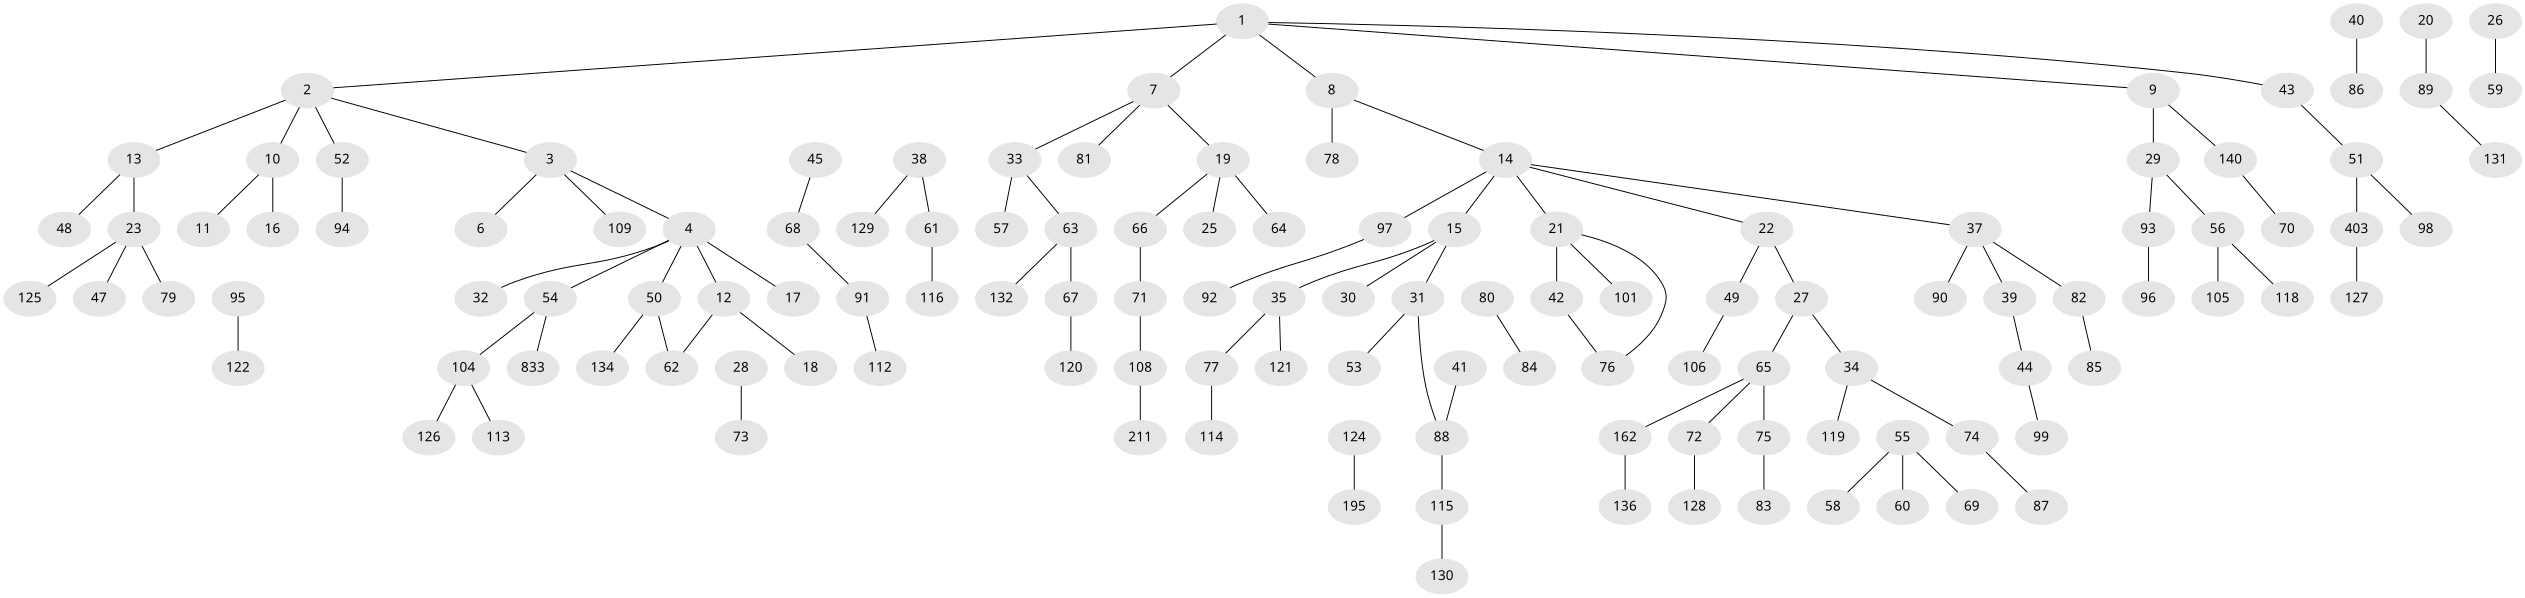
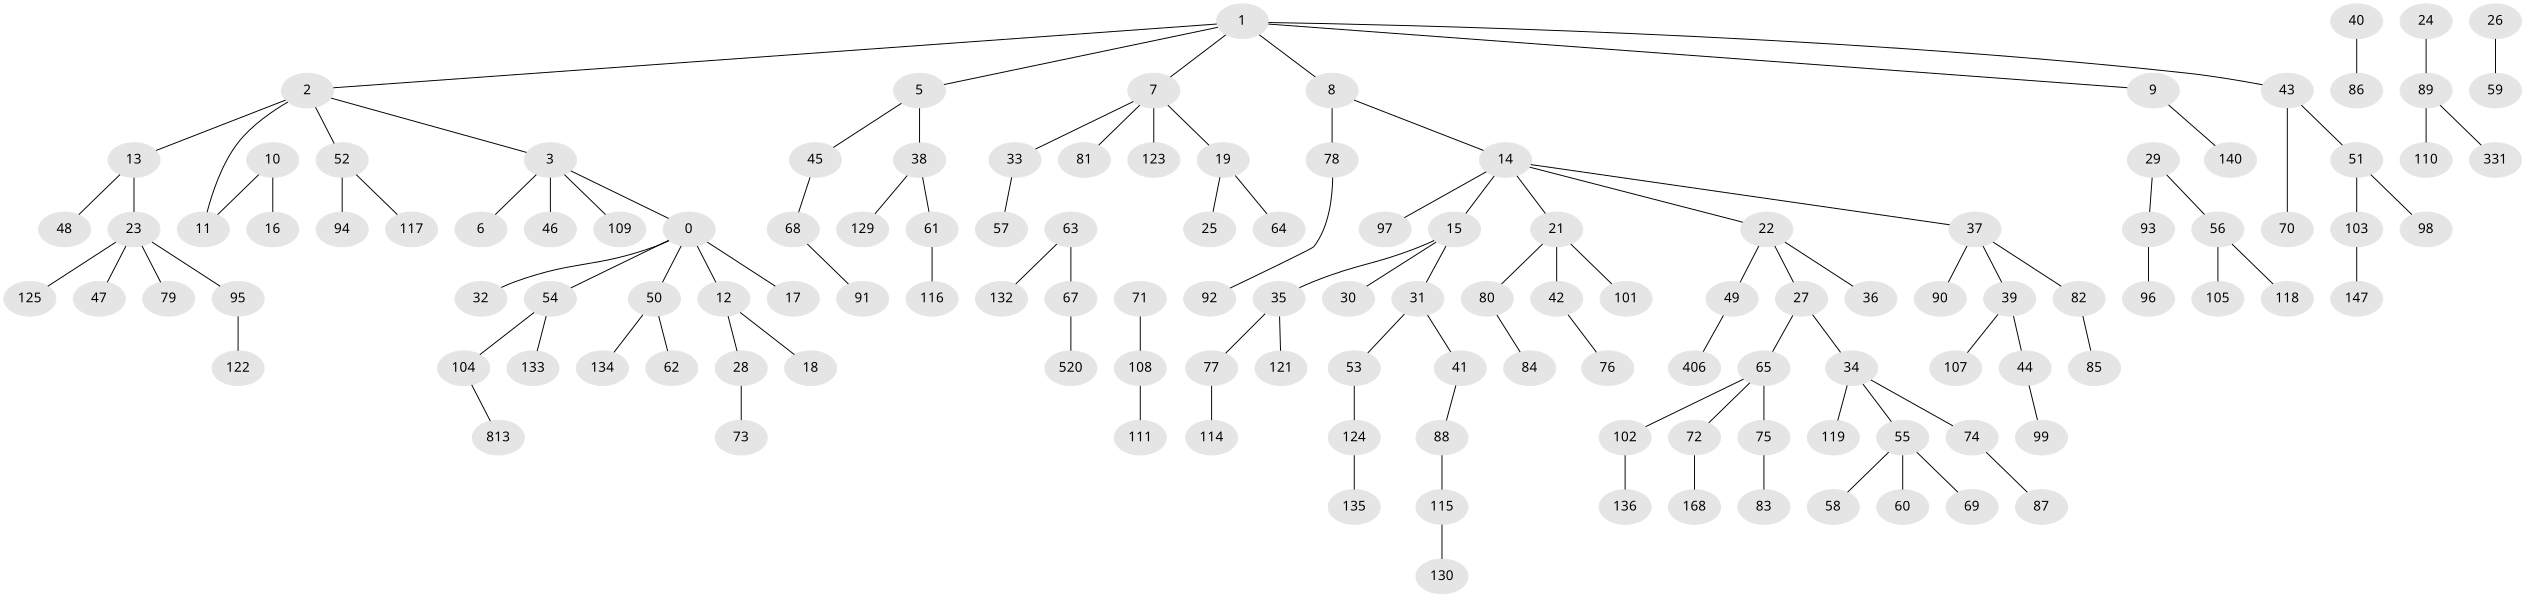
(2426, 21) -> (2426, 21)
none -> (920, 91)
(290, 125) -> (235, 148)
(2153, 125) -> none
none -> (1154, 160)
none -> (2426, 160)
(2496, 160) -> (2496, 160)
(1043, 195) -> none
(2259, 195) -> (2287, 160)
none -> (412, 229)
none -> (550, 229)
(689, 229) -> (689, 229)
(1140, 229) -> none
(2357, 229) -> (2357, 229)
(1297, 263) -> (1305, 252)
none -> (186, 264)
(1659, 280) -> (1522, 264)
none -> (1871, 299)
(2357, 299) -> (2357, 299)
(698, 334) -> (733, 334)
(533, 368) -> (533, 368)
(880, 368) -> none
(1071, 368) -> (1071, 368)
(1695, 368) -> (1695, 368)
none -> (1956, 368)
(1423, 369) -> (1439, 334)
none -> (1354, 403)
none -> (1877, 403)
(429, 438) -> none
(498, 438) -> (498, 438)
(1140, 438) -> (1140, 438)
(1625, 438) -> (1625, 438)
(1354, 507) -> (1354, 507)
(1695, 507) -> (1695, 507)
